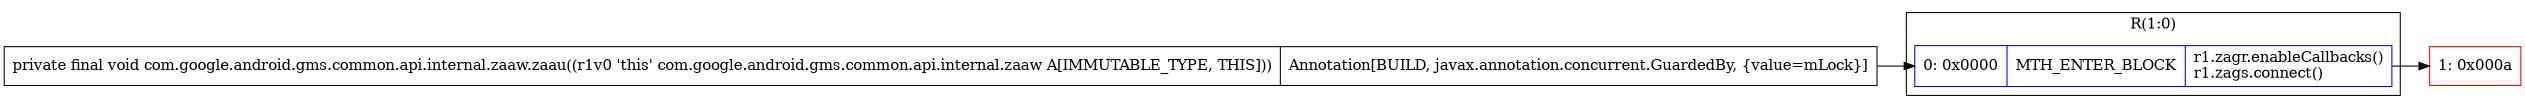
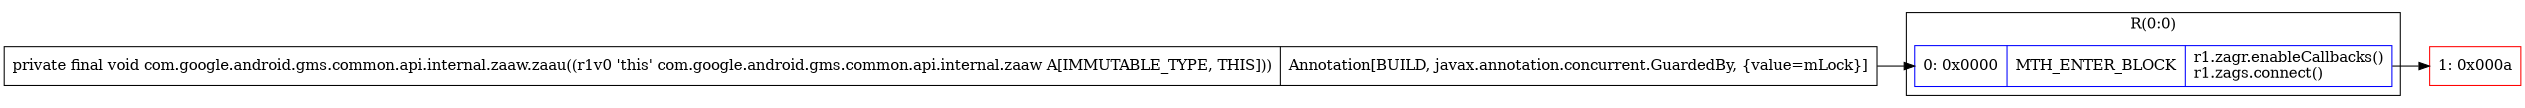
(2153, 25) -> (2153, 25)
